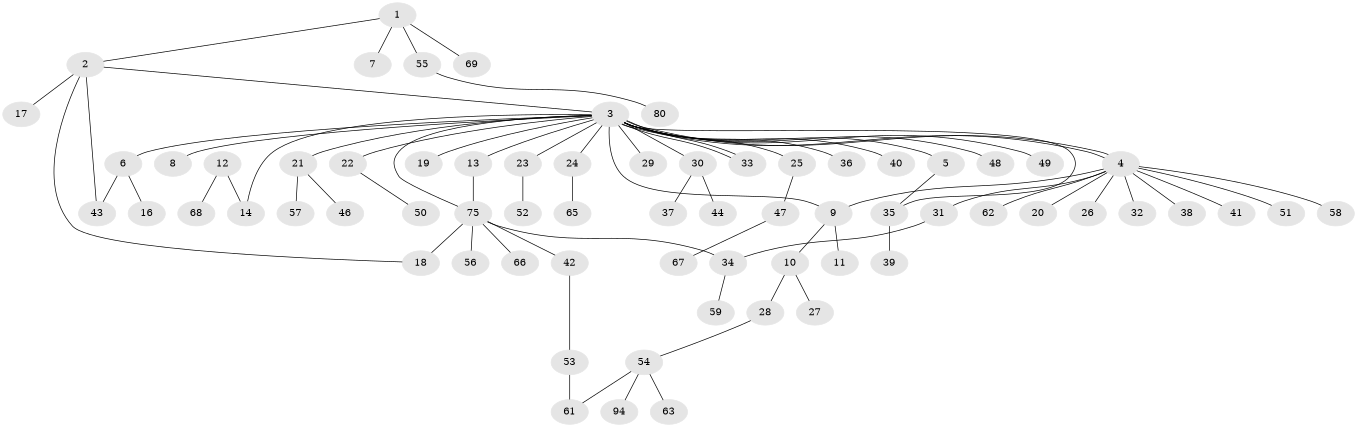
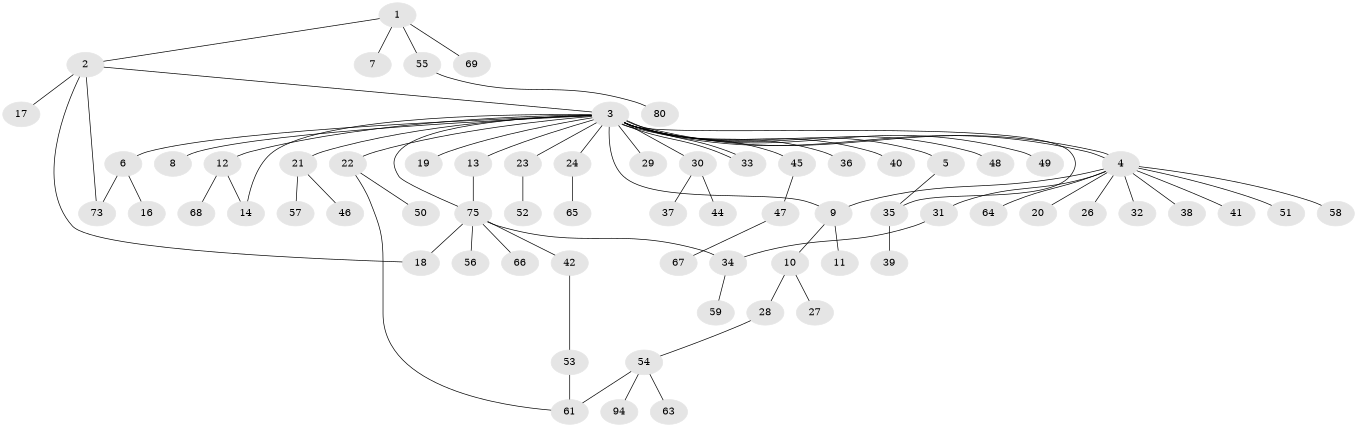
none -> (413, 125)
(797, 164) -> (797, 164)
(97, 214) -> (97, 214)
(989, 214) -> (989, 214)
none -> (392, 345)
